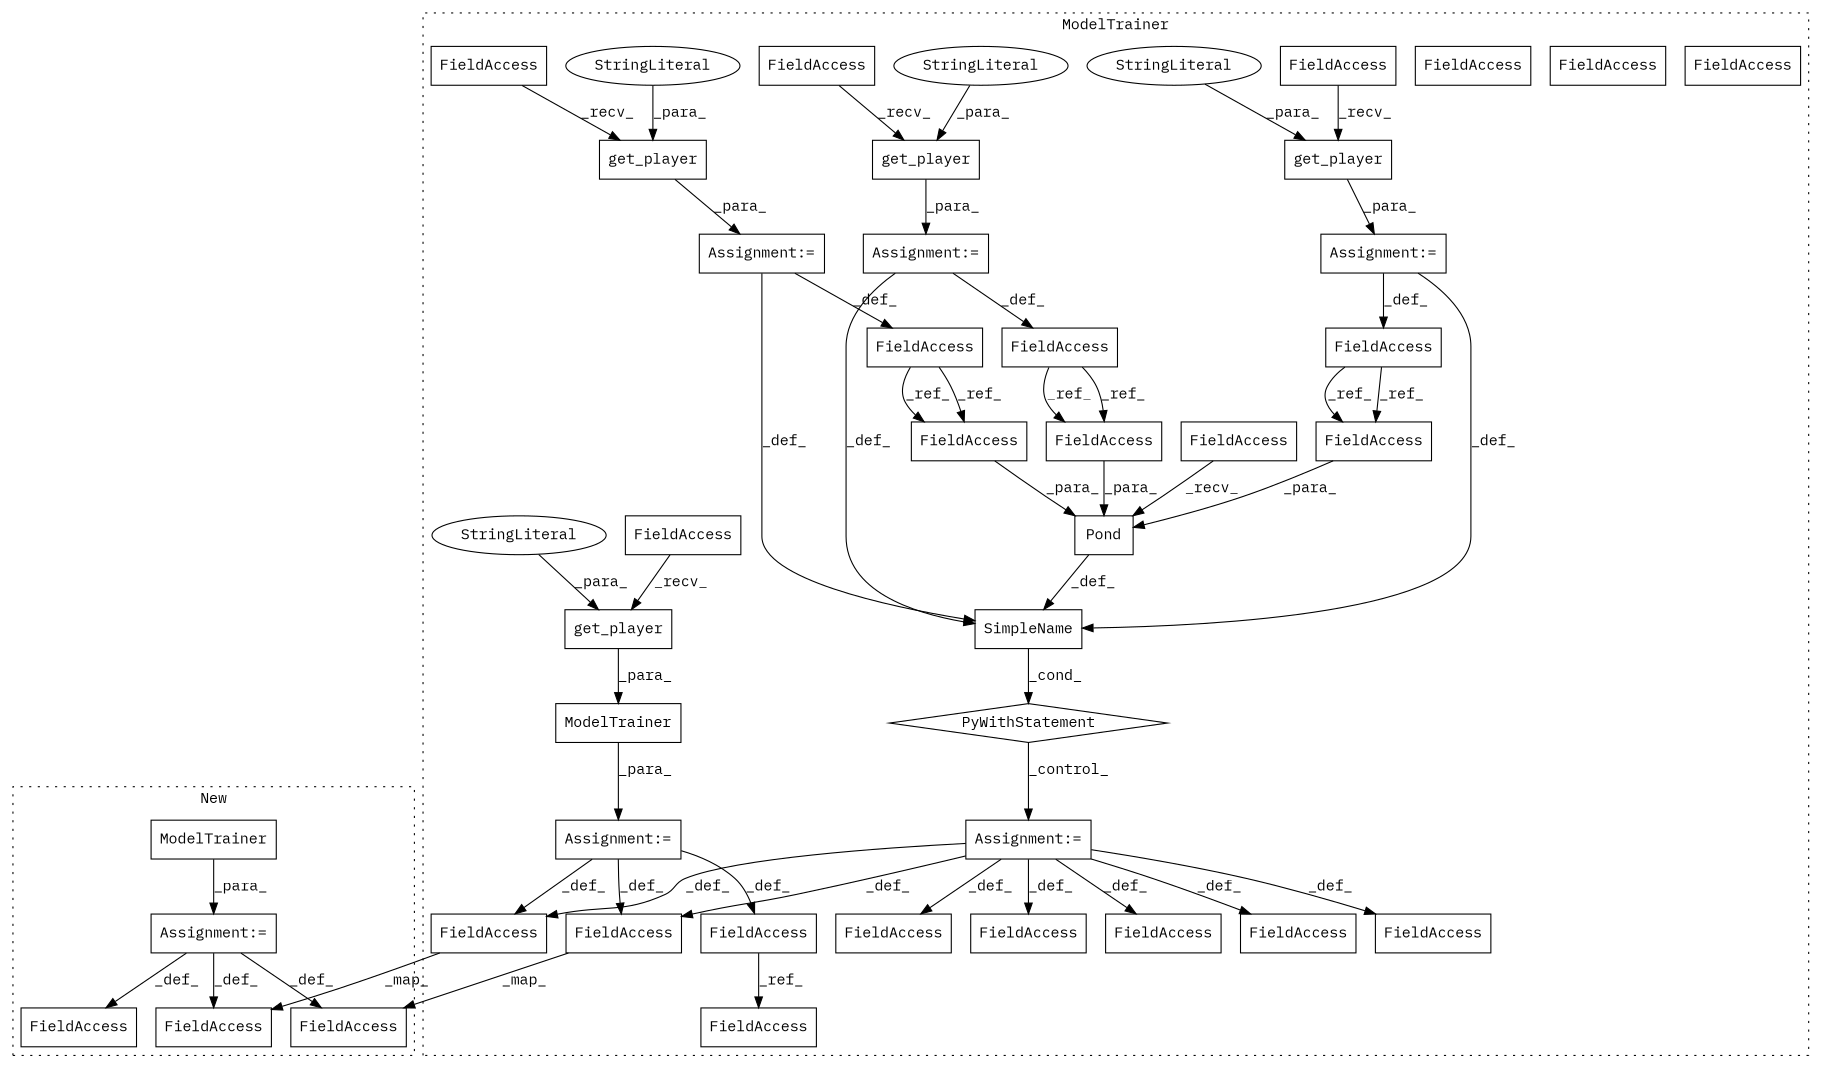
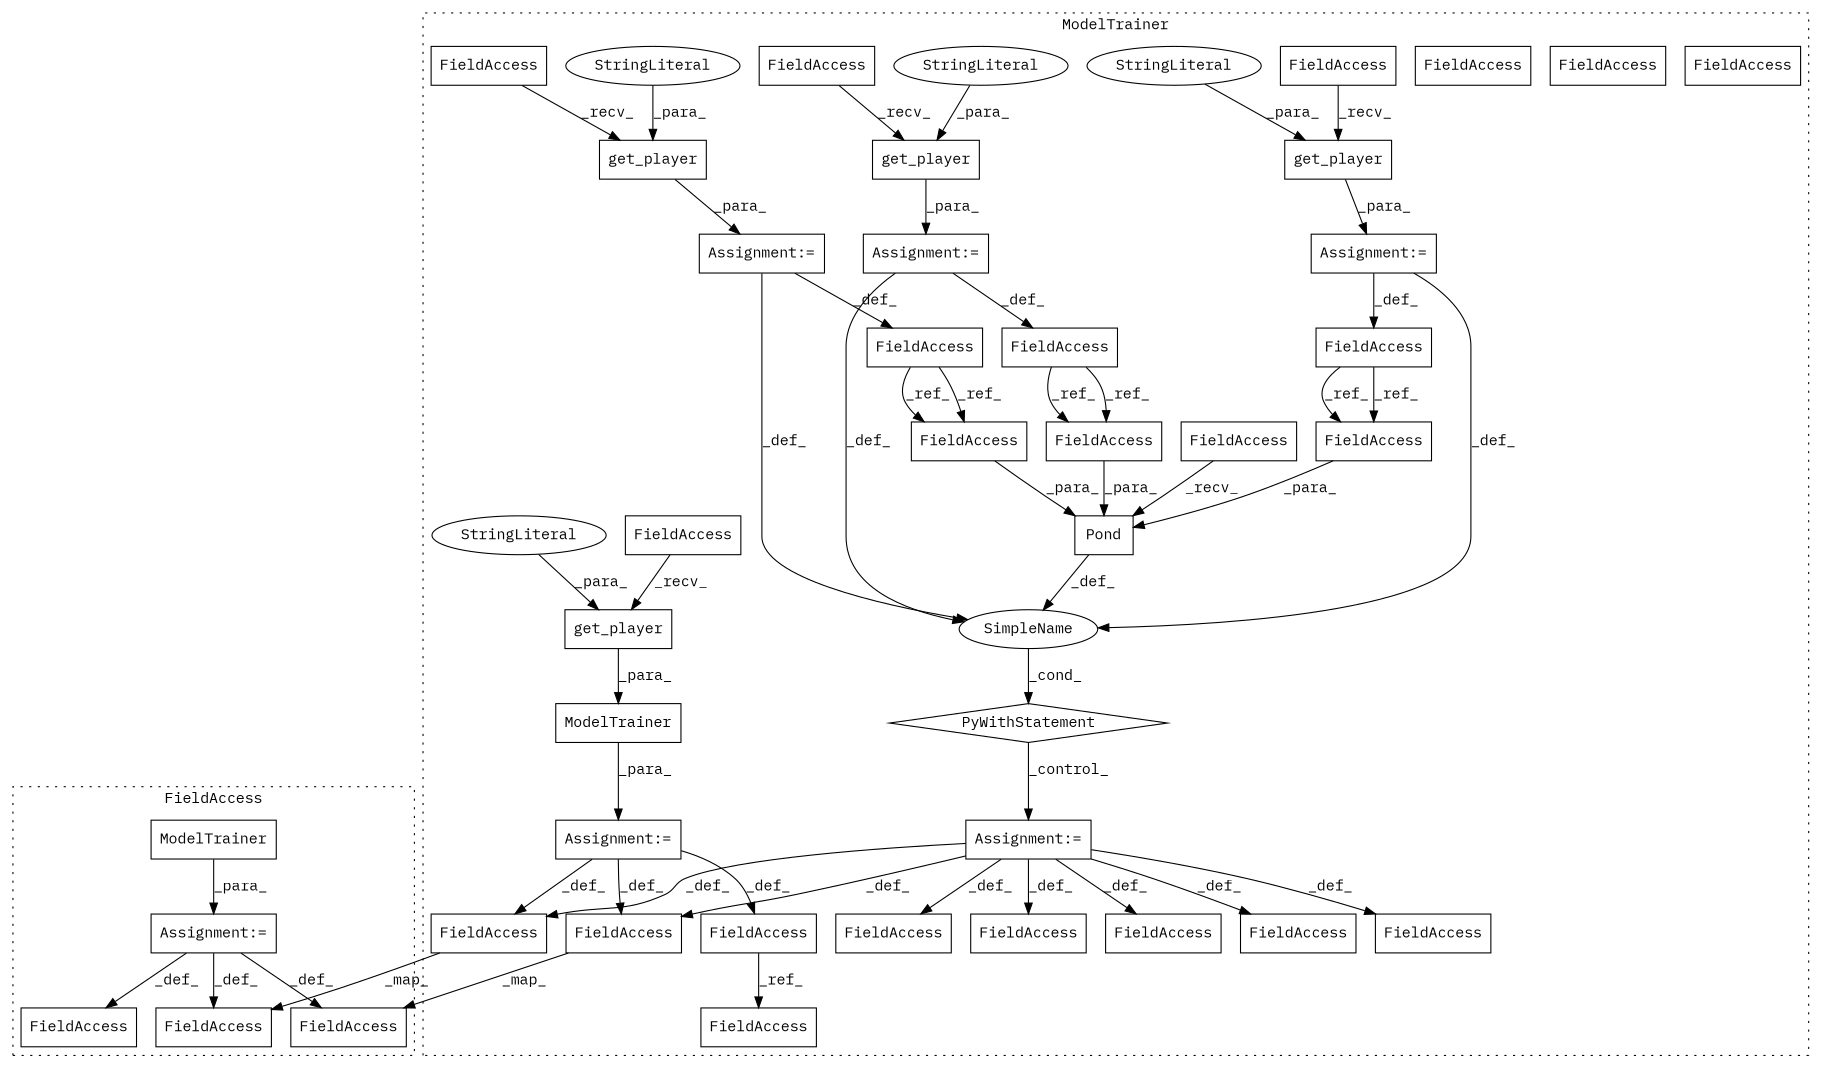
(1028, 629) -> (1028, 629)
(214, 799) -> (214, 799)
